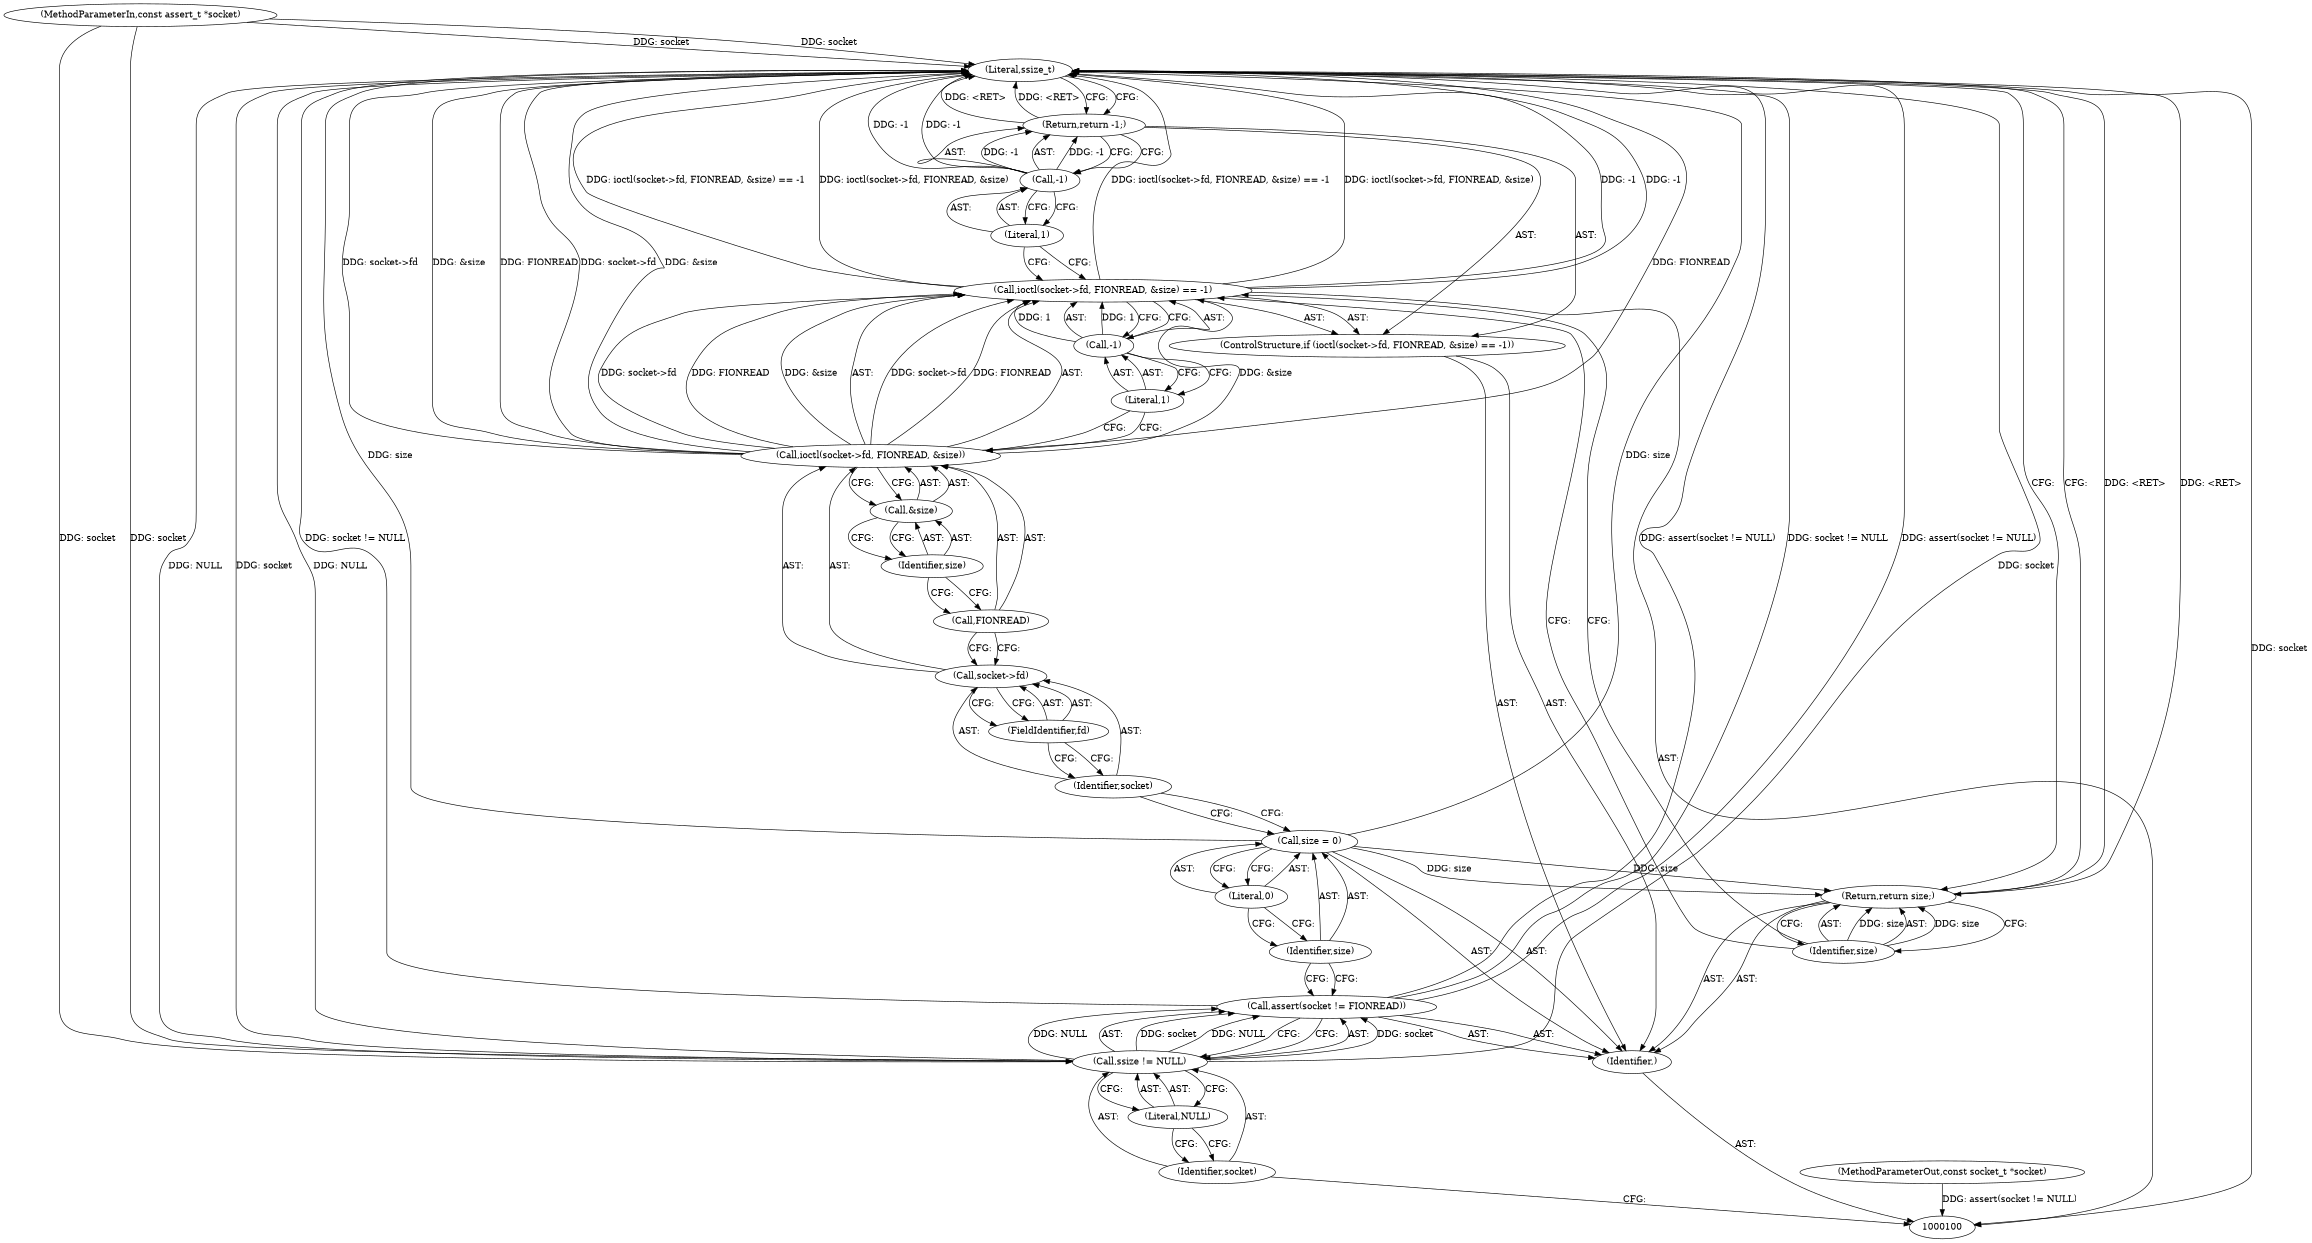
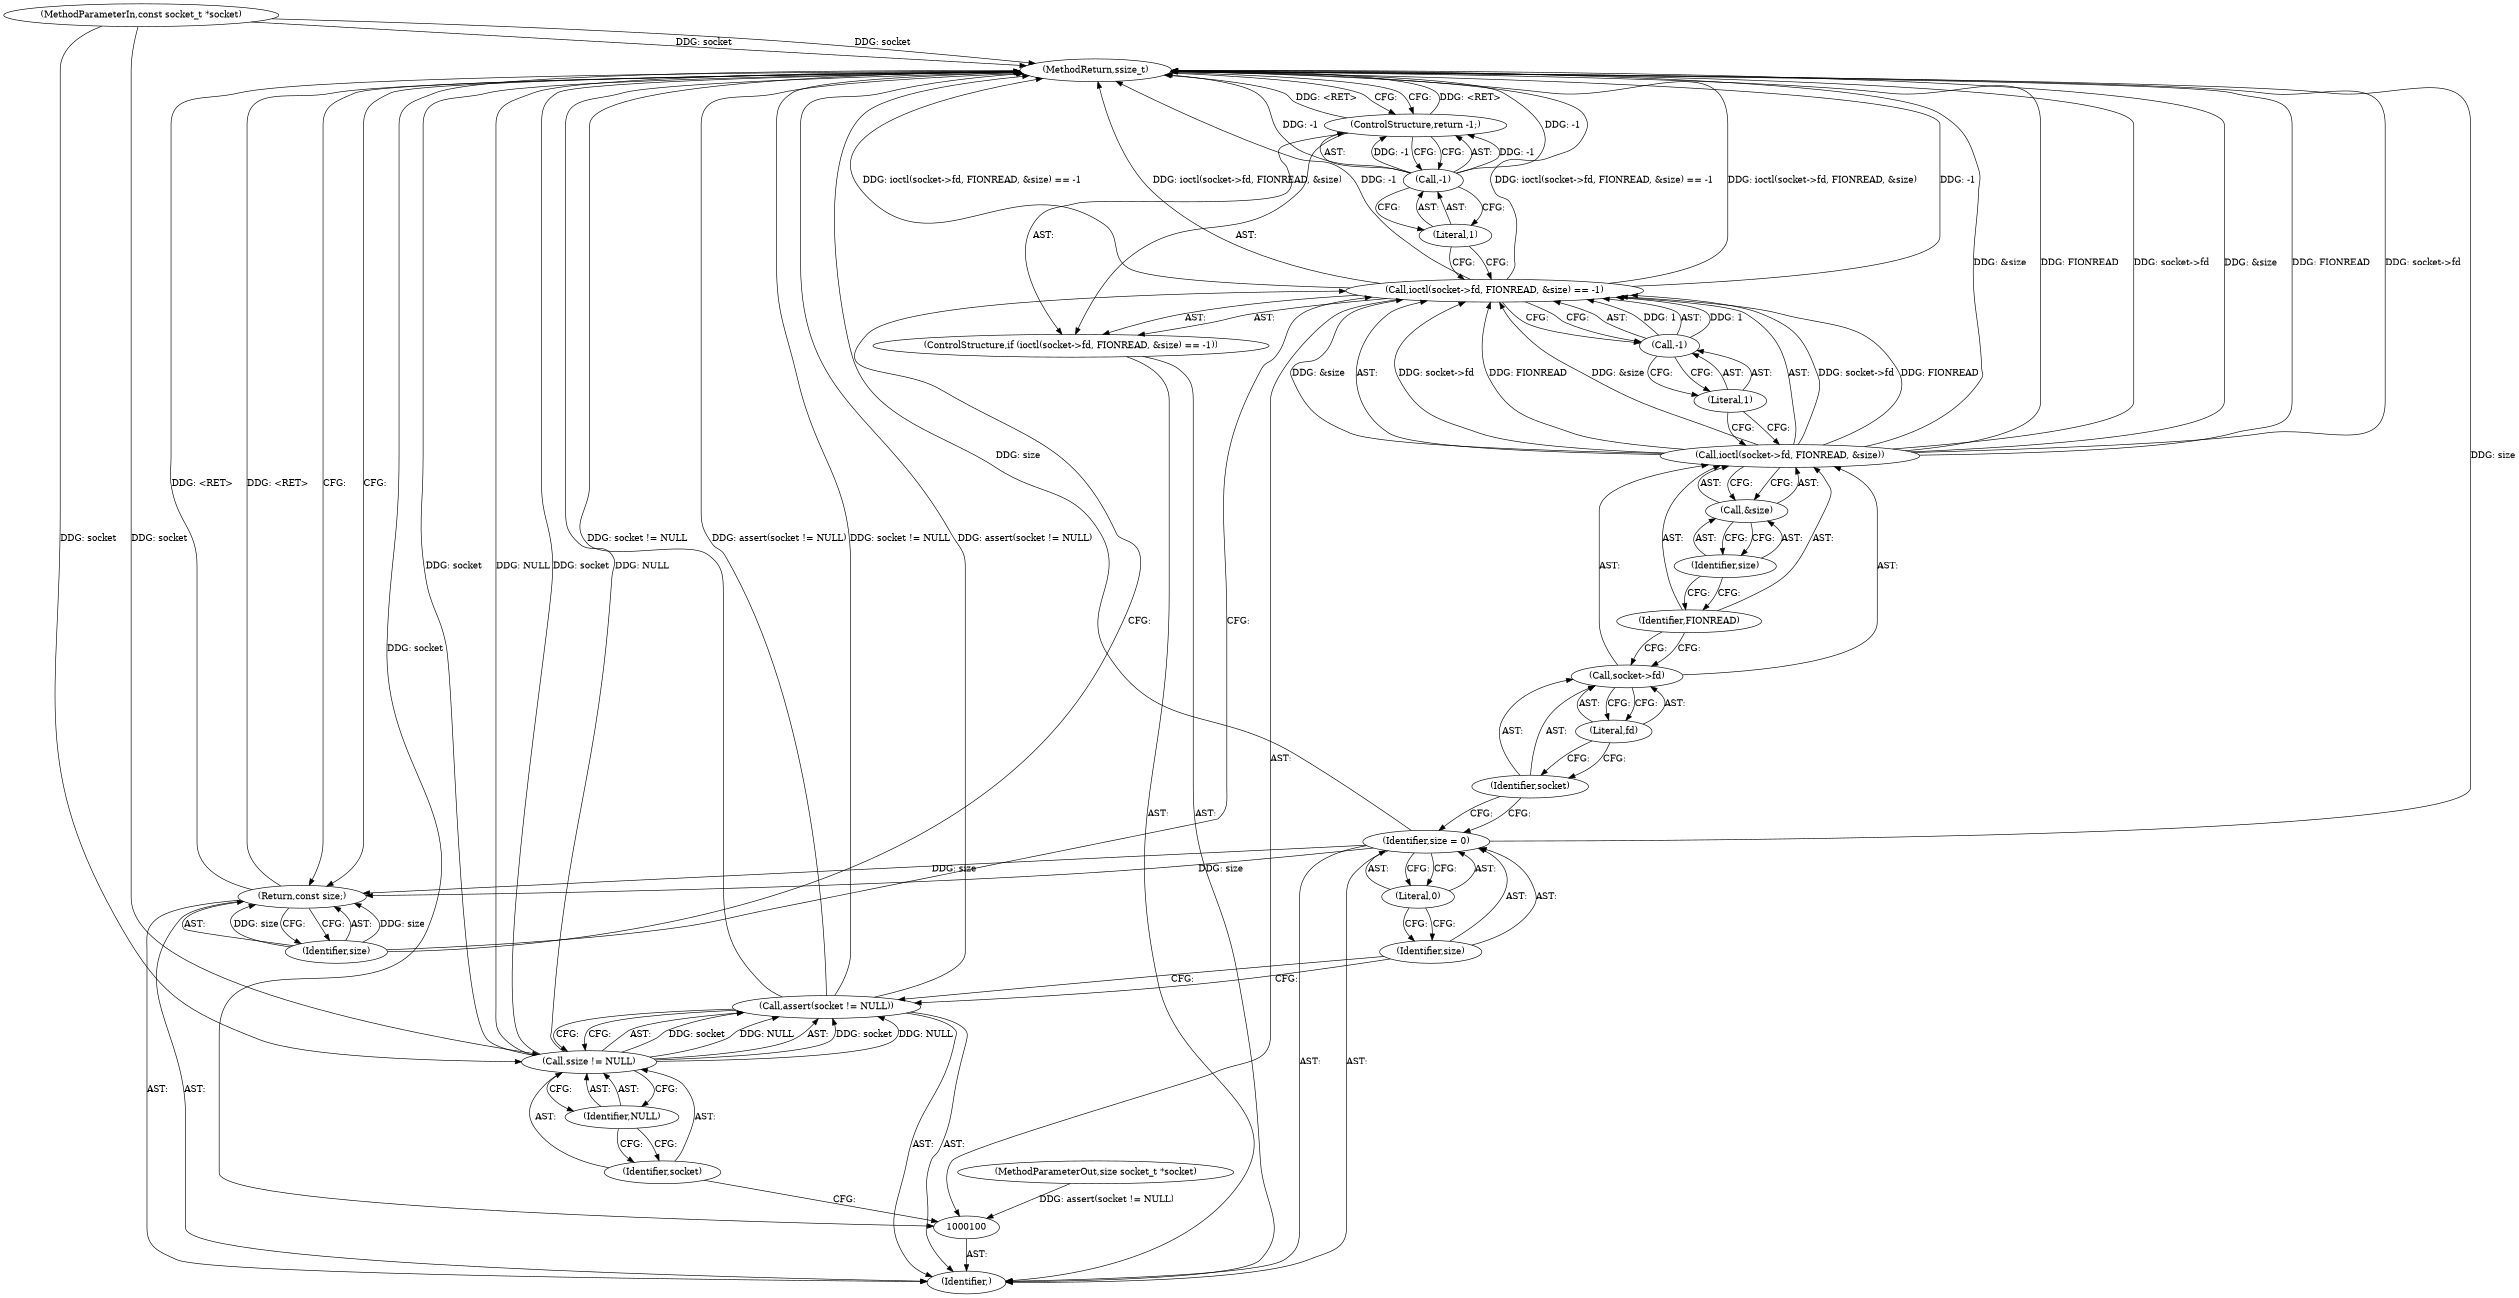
(140, 15) -> (141, 15)
(1020, 70) -> (1096, 70)
(1084, 125) -> (1416, 125)
(991, 621) -> (1689, 621)
(1049, 732) -> (1614, 732)
(1310, 842) -> (1426, 842)
(1888, 897) -> (302, 897)
(1327, 1007) -> (827, 1007)
(1178, 1117) -> (622, 1117)
(1764, 1167) -> (967, 1252)
(1942, 1172) -> (1096, 1172)
